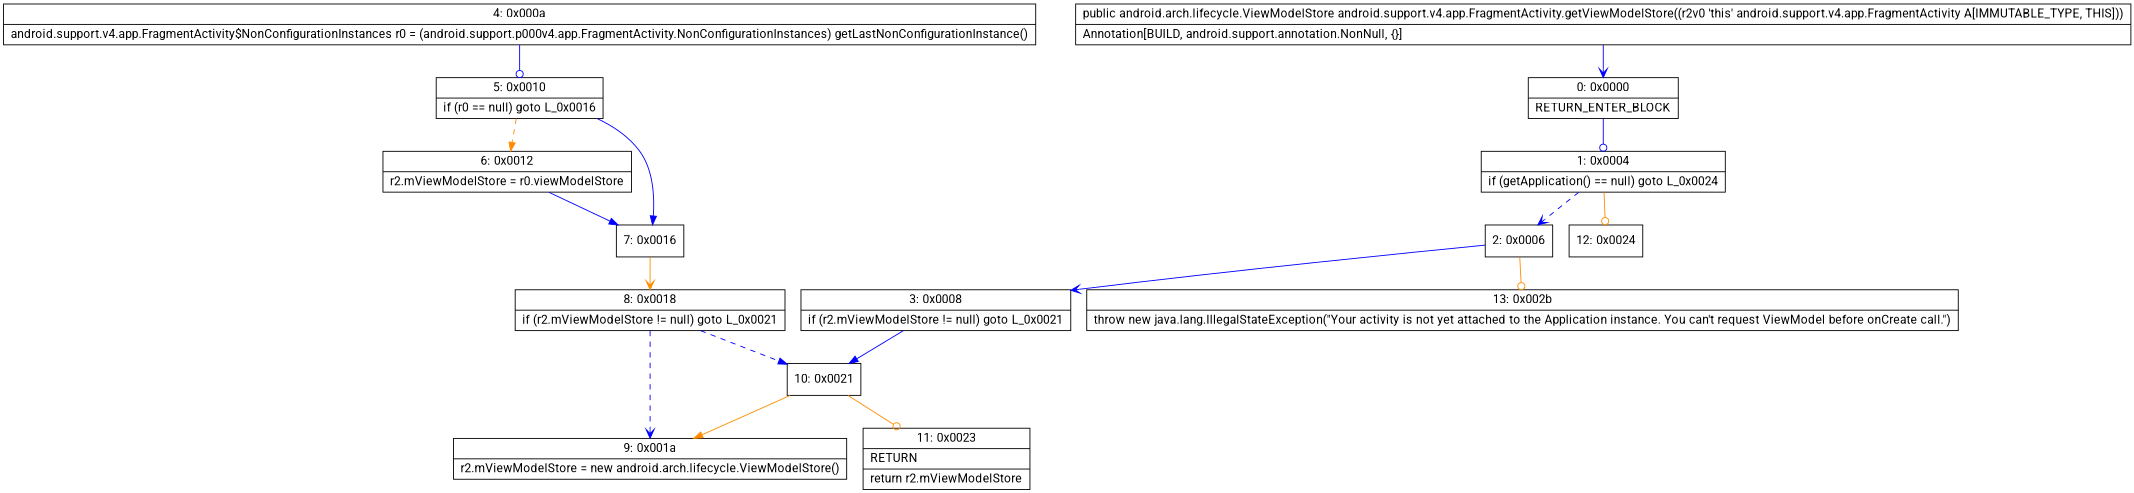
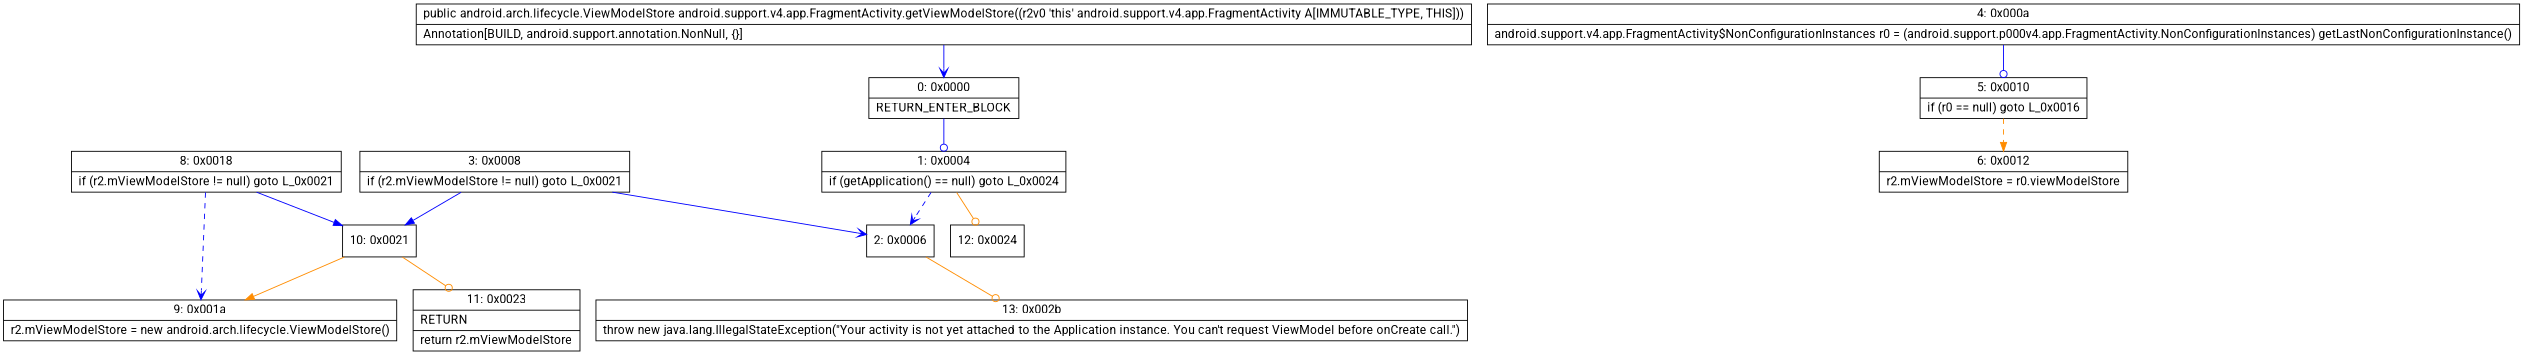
(650, 241) -> none
(1282, 266) -> (735, 213)
(740, 346) -> (295, 207)
